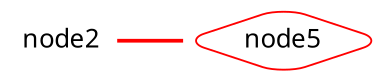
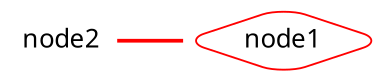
(284, 41) -> (284, 41)
